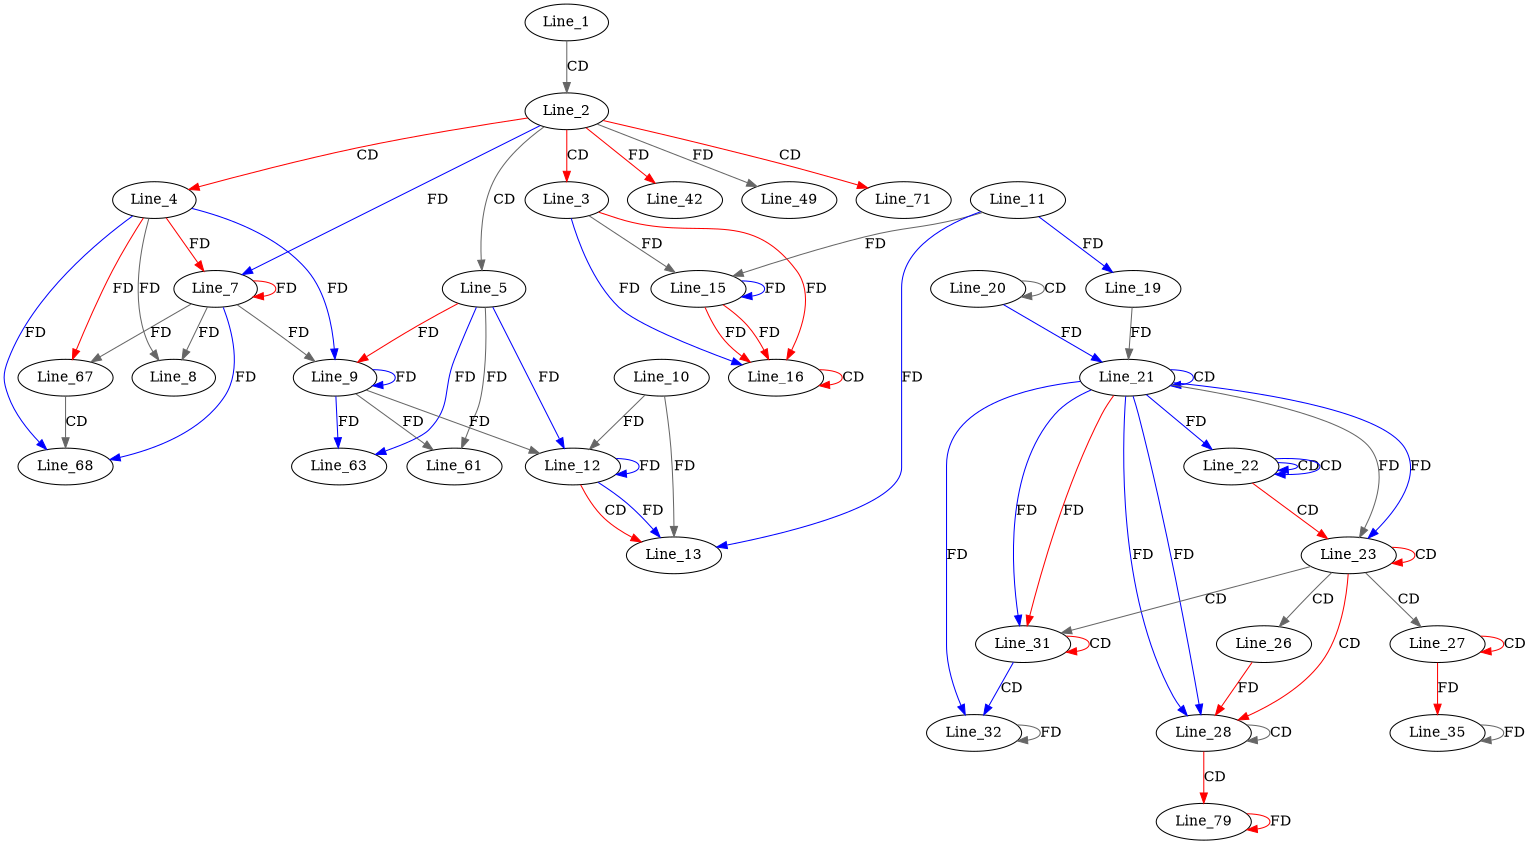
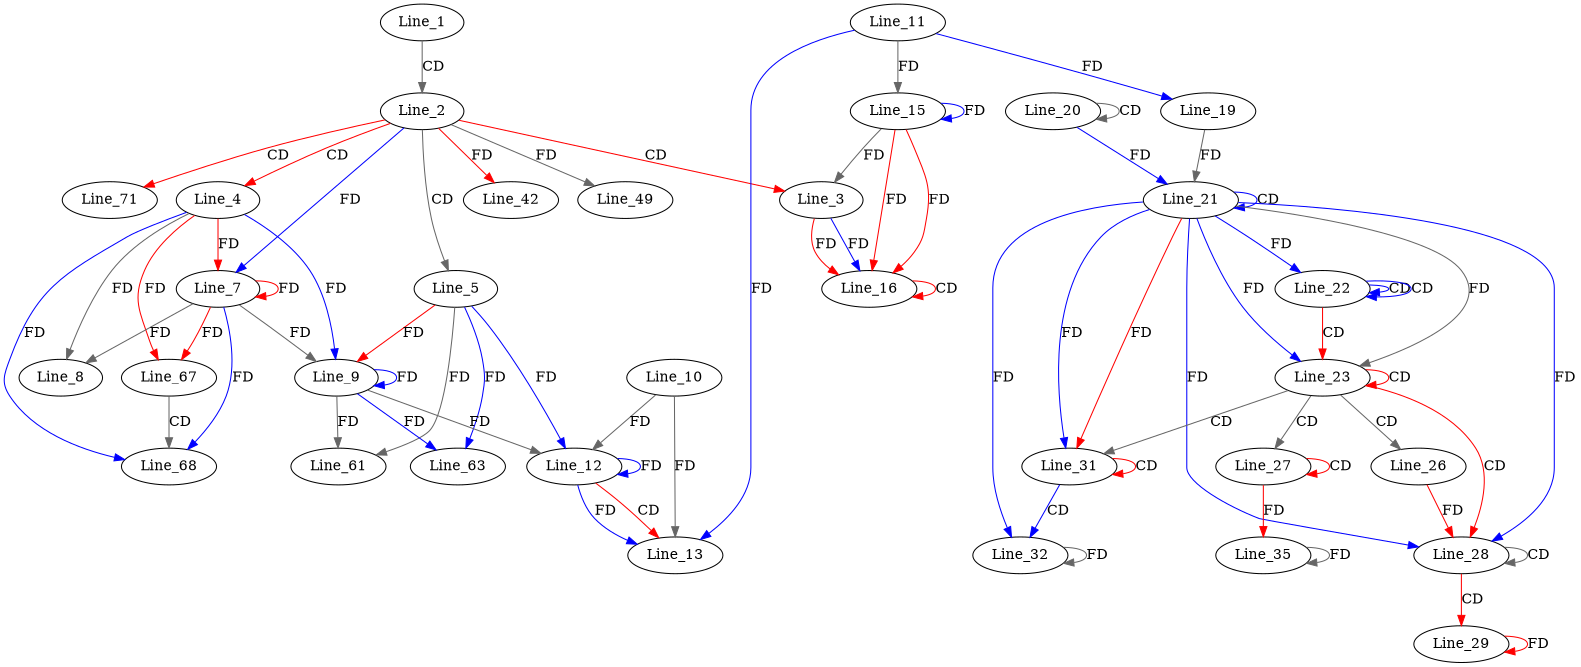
(628, 241) -> (861, 151)
(150, 328) -> (200, 330)
(1204, 822) -> (1461, 644)
